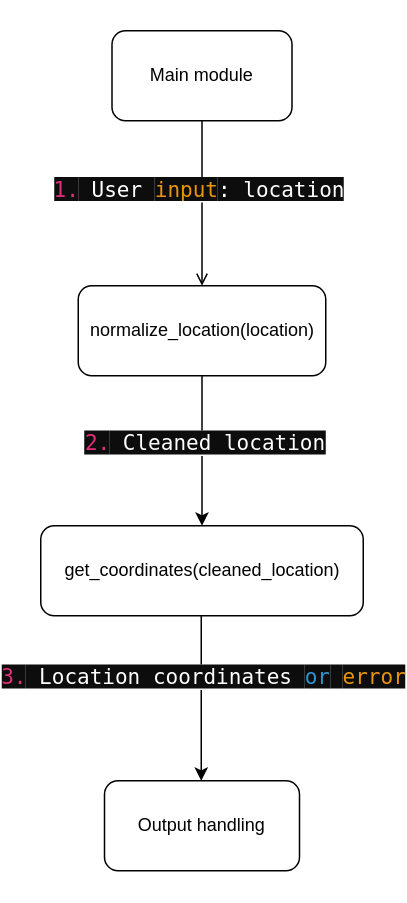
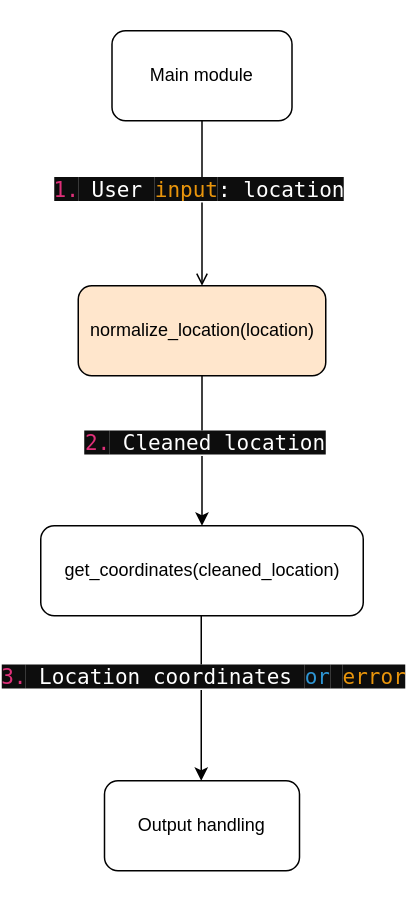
(202, 331) -> (202, 331)
